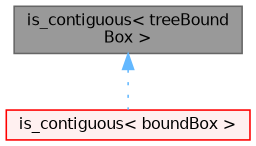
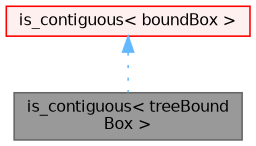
(128, 90) -> (128, 73)
